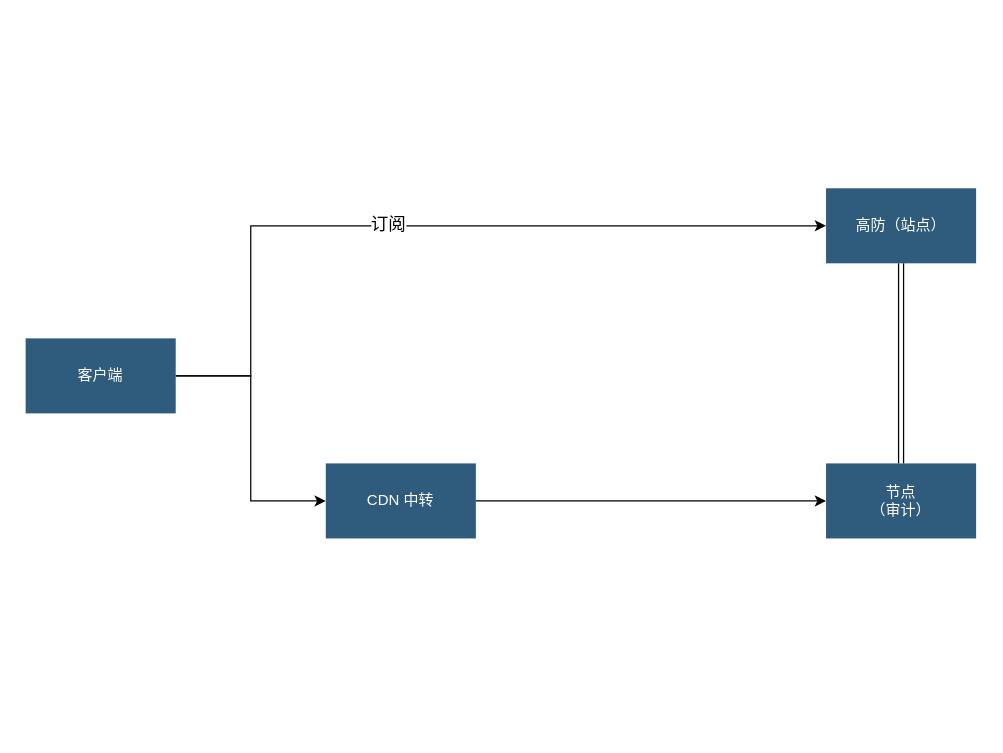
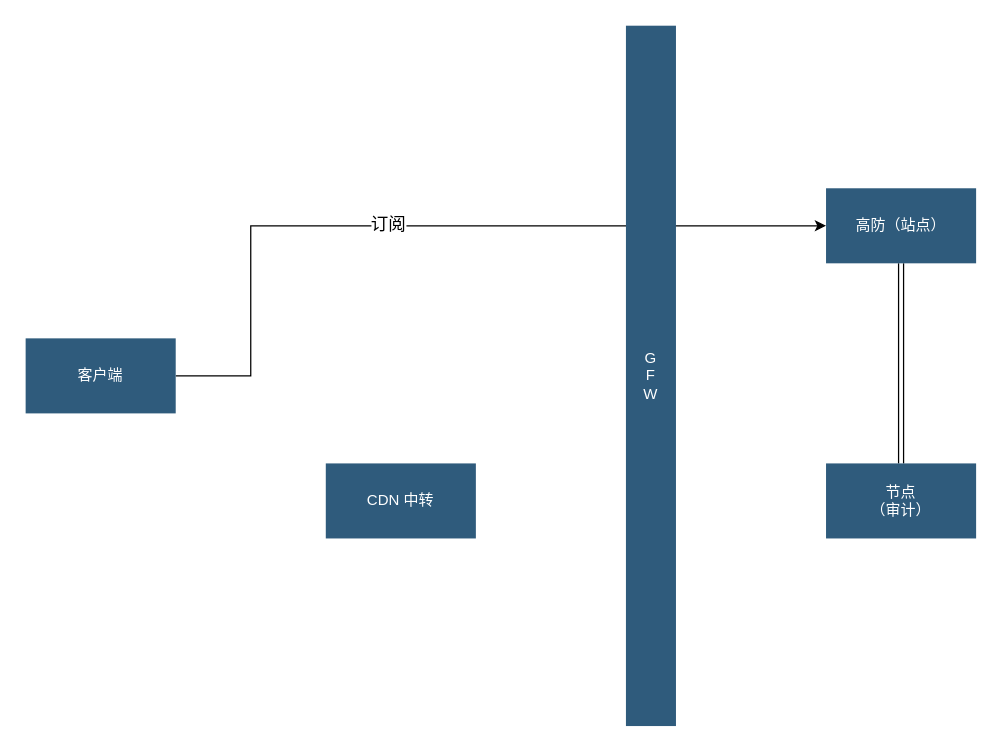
none -> (651, 376)
(251, 472) -> none
(647, 501) -> none
